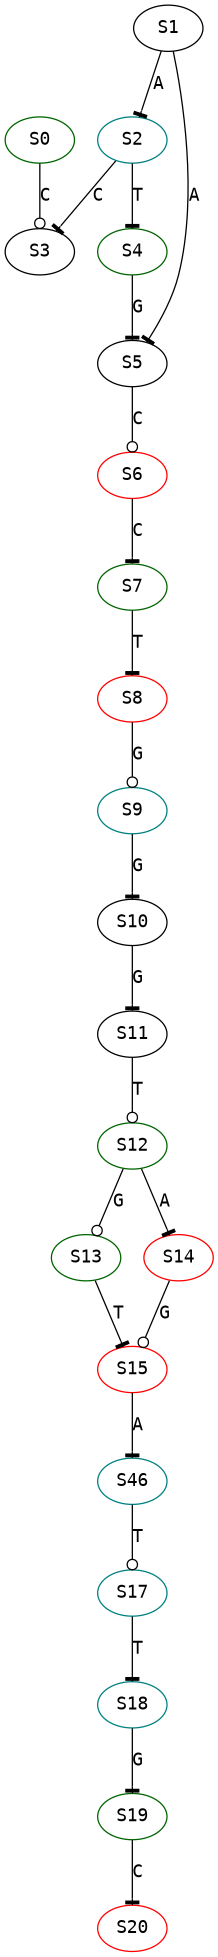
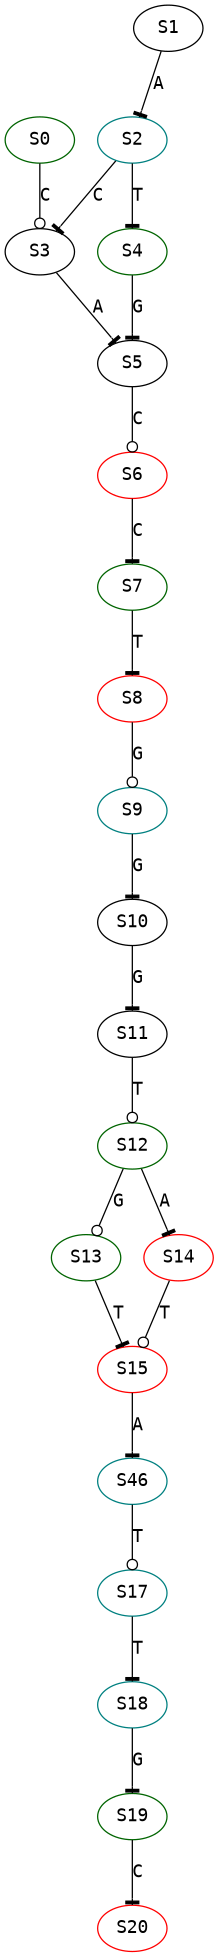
(188, 197) -> (84, 305)
(165, 1314) -> (165, 1314)
